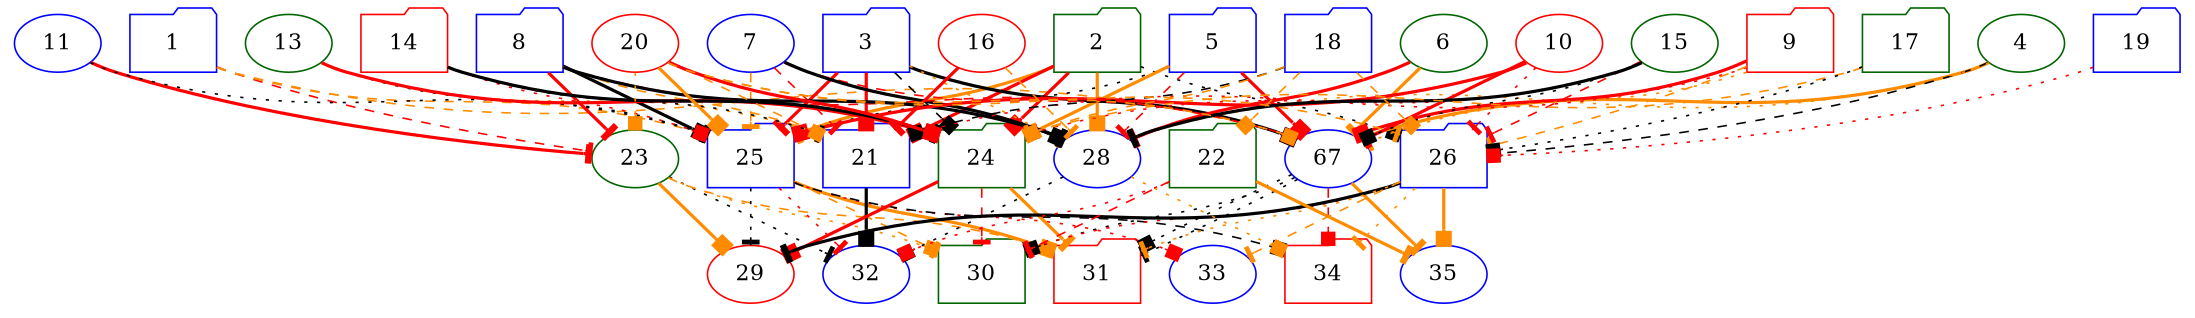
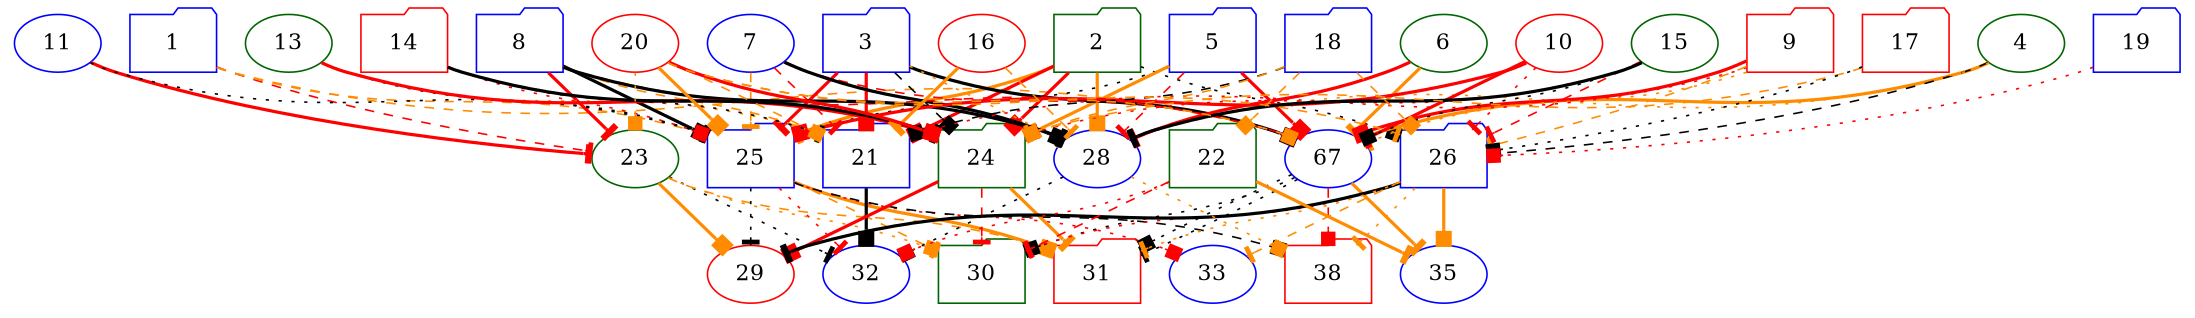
(1906, 43) -> (1906, 43)
(930, 96) -> (930, 96)
(1328, 274) -> (1328, 274)
